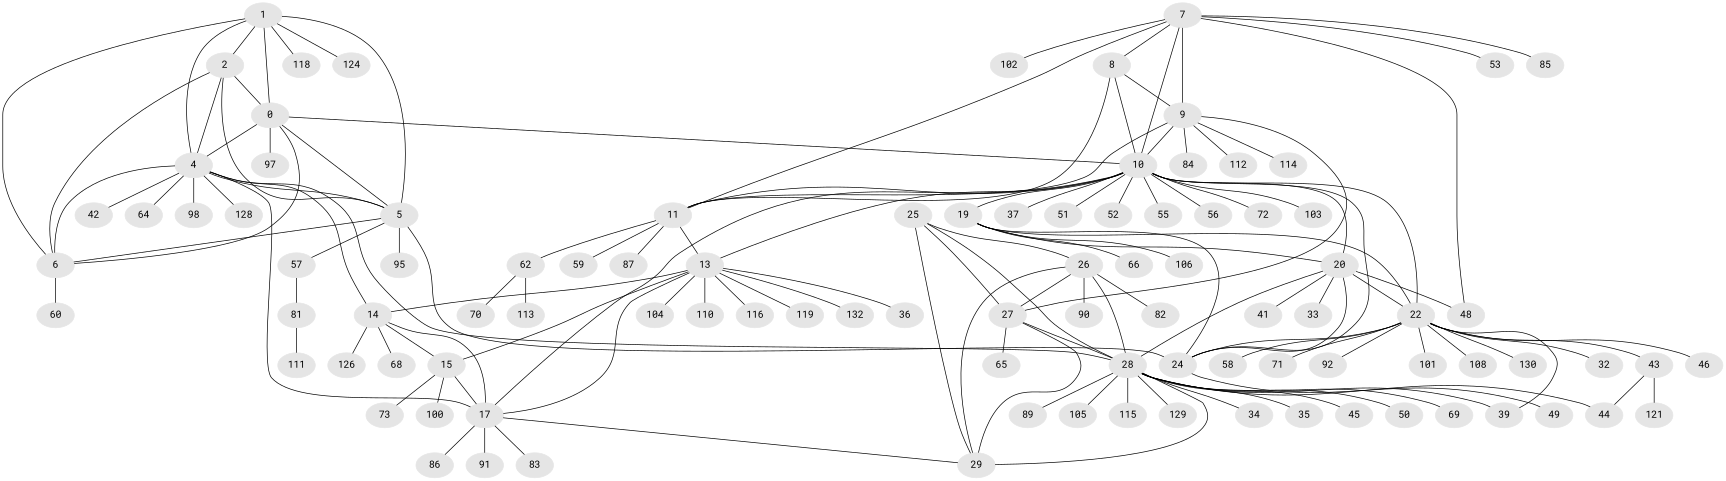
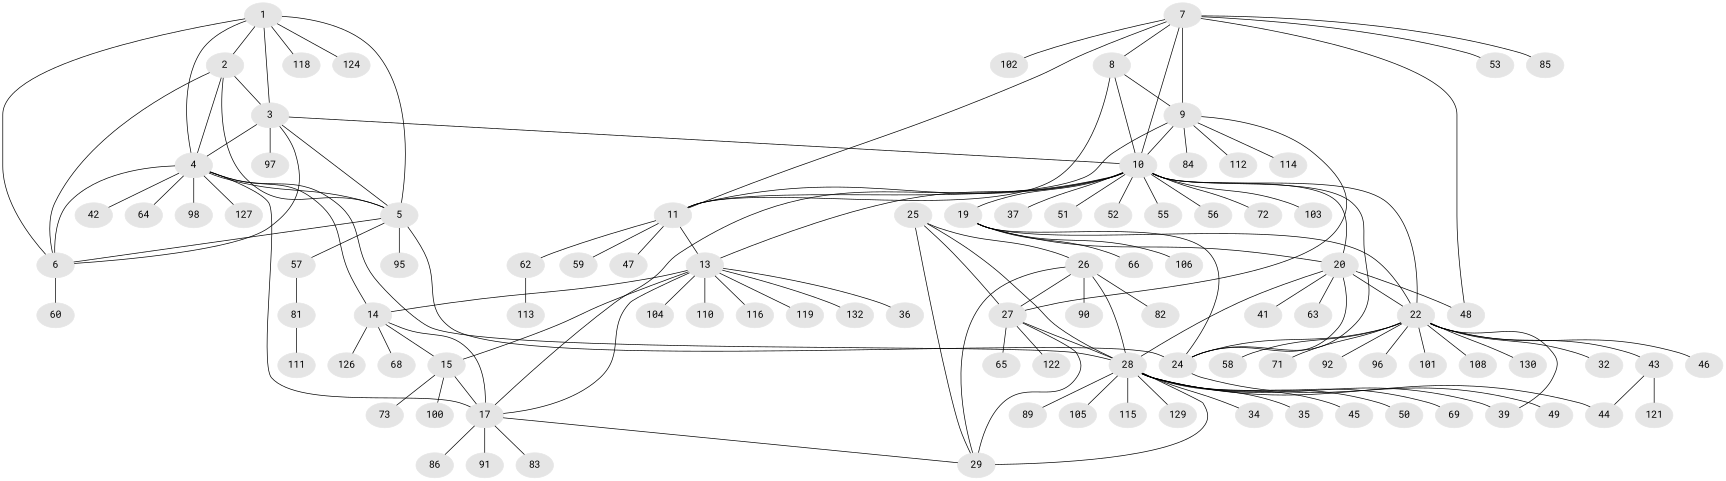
(270, 115) -> (270, 115)
(244, 215) -> (244, 215)
(628, 265) -> (628, 265)
(476, 315) -> none
(1313, 315) -> (1313, 315)
none -> (1051, 365)
none -> (1378, 365)
